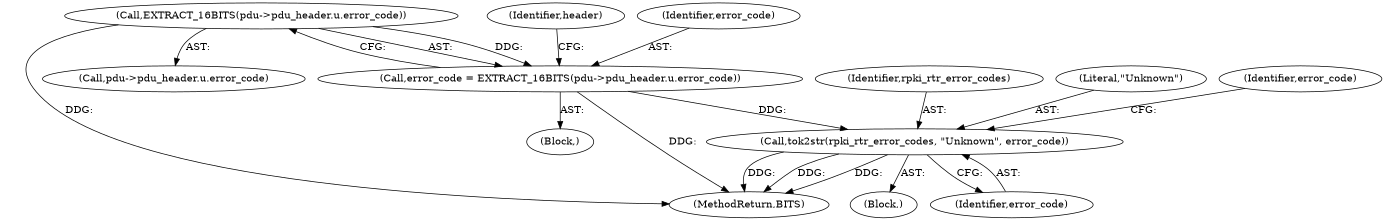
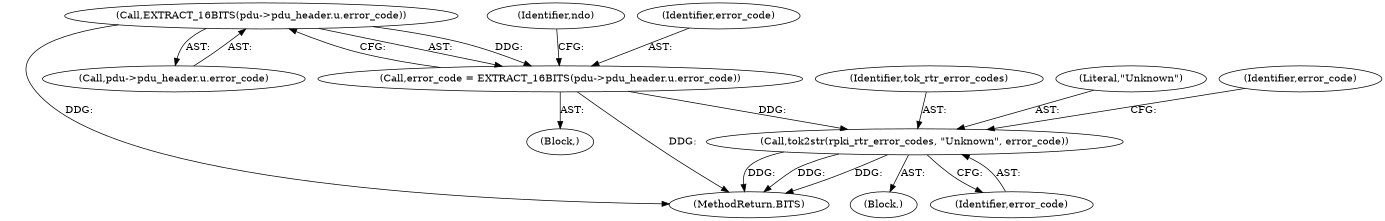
(556, 16) -> (556, 16)
none -> (217, 50)
(929, 79) -> (929, 79)
